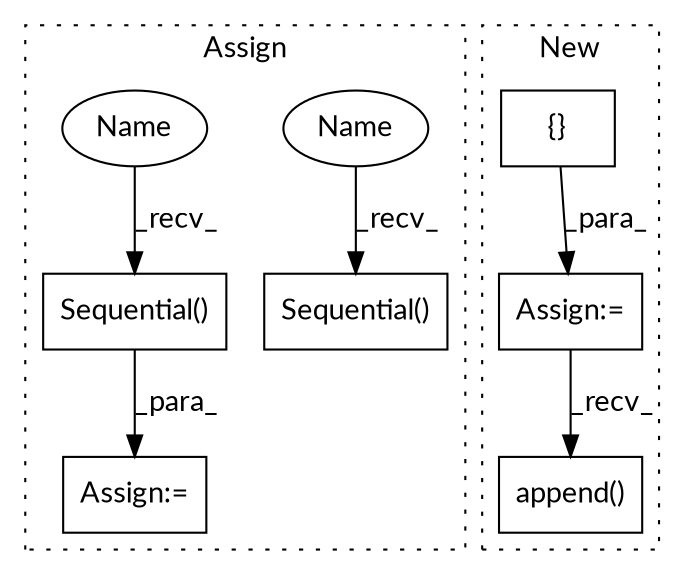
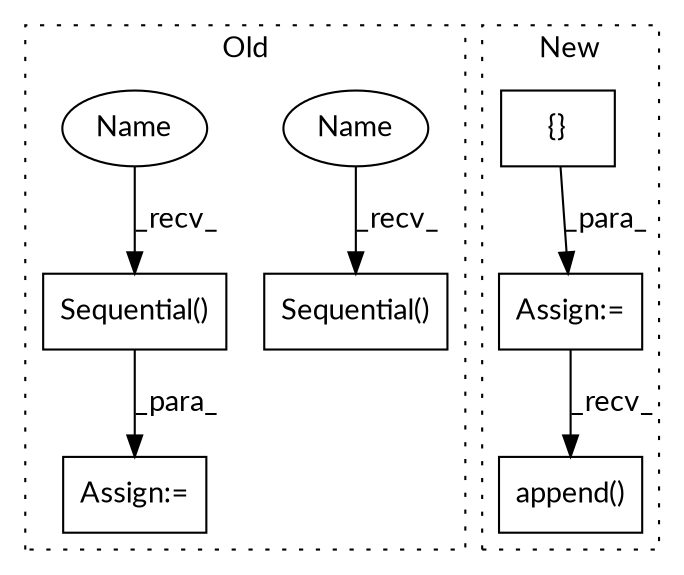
(245, 49) -> (245, 49)
